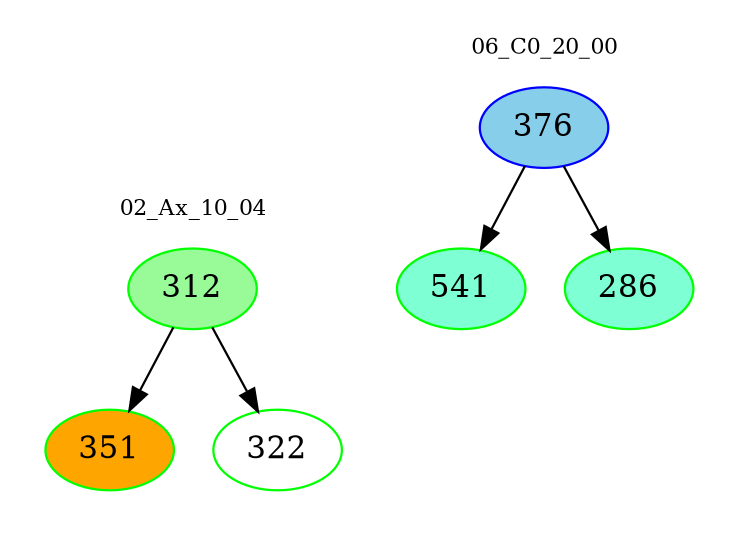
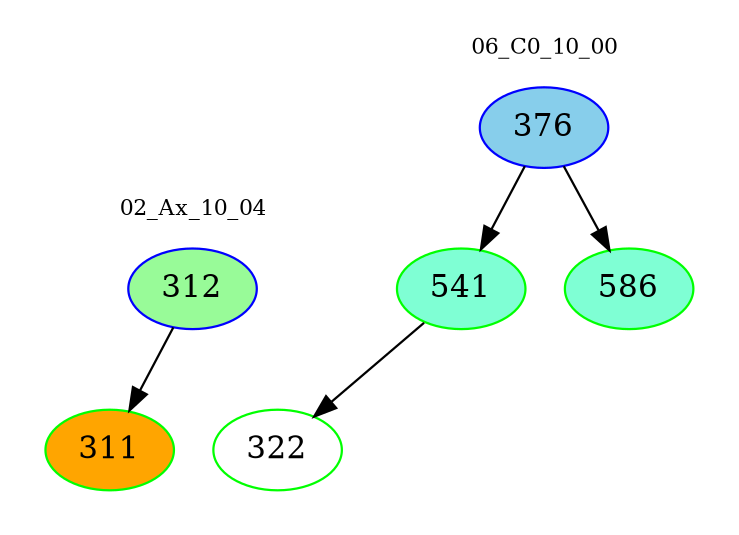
(545, 48) -> (545, 48)
(193, 289) -> (193, 289)
(629, 289) -> (629, 289)
(230, 359) -> (378, 362)
(110, 450) -> (110, 450)
